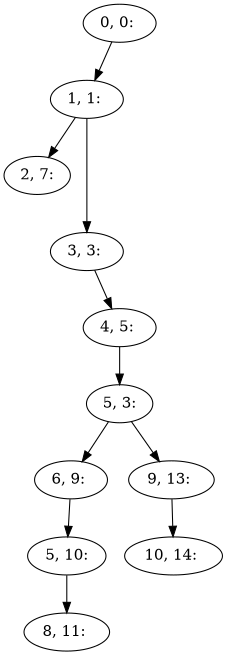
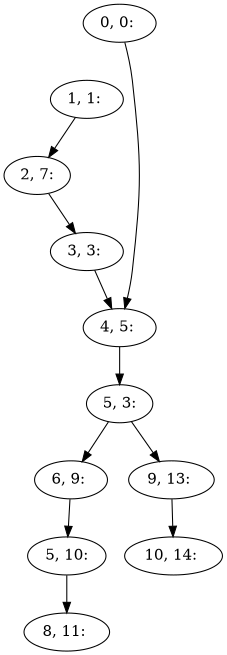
(106, 56) -> (139, 170)
(87, 170) -> (59, 209)
